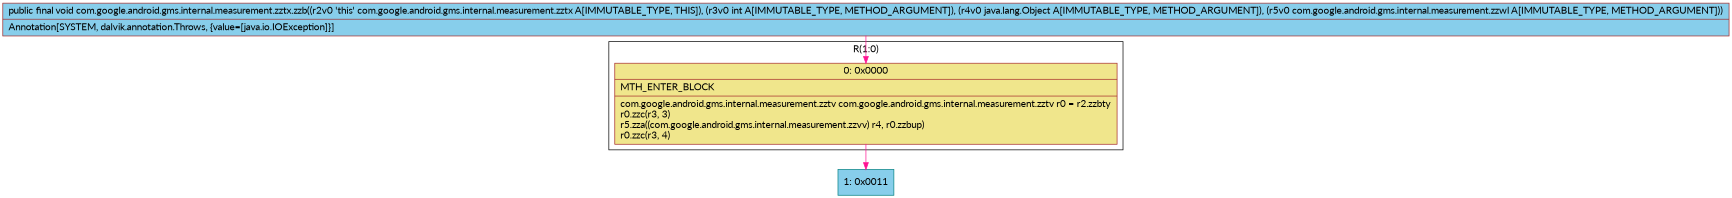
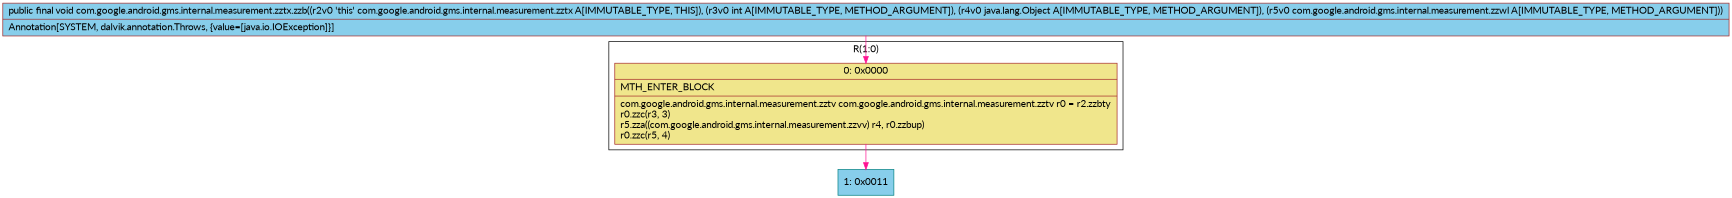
(646, 136) -> (646, 136)
